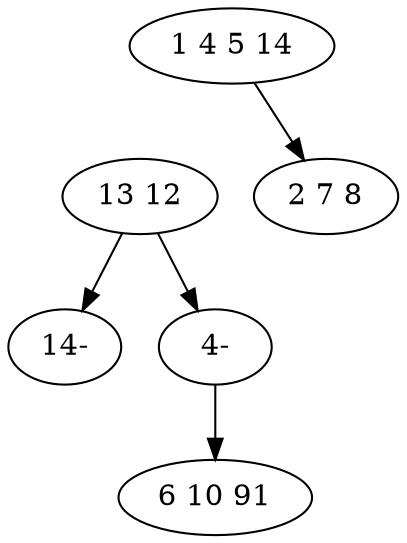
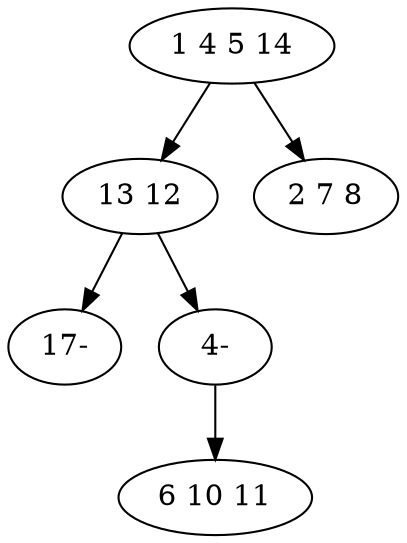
none -> (192, 112)
(65, 347) -> (65, 347)
(215, 497) -> (215, 497)
